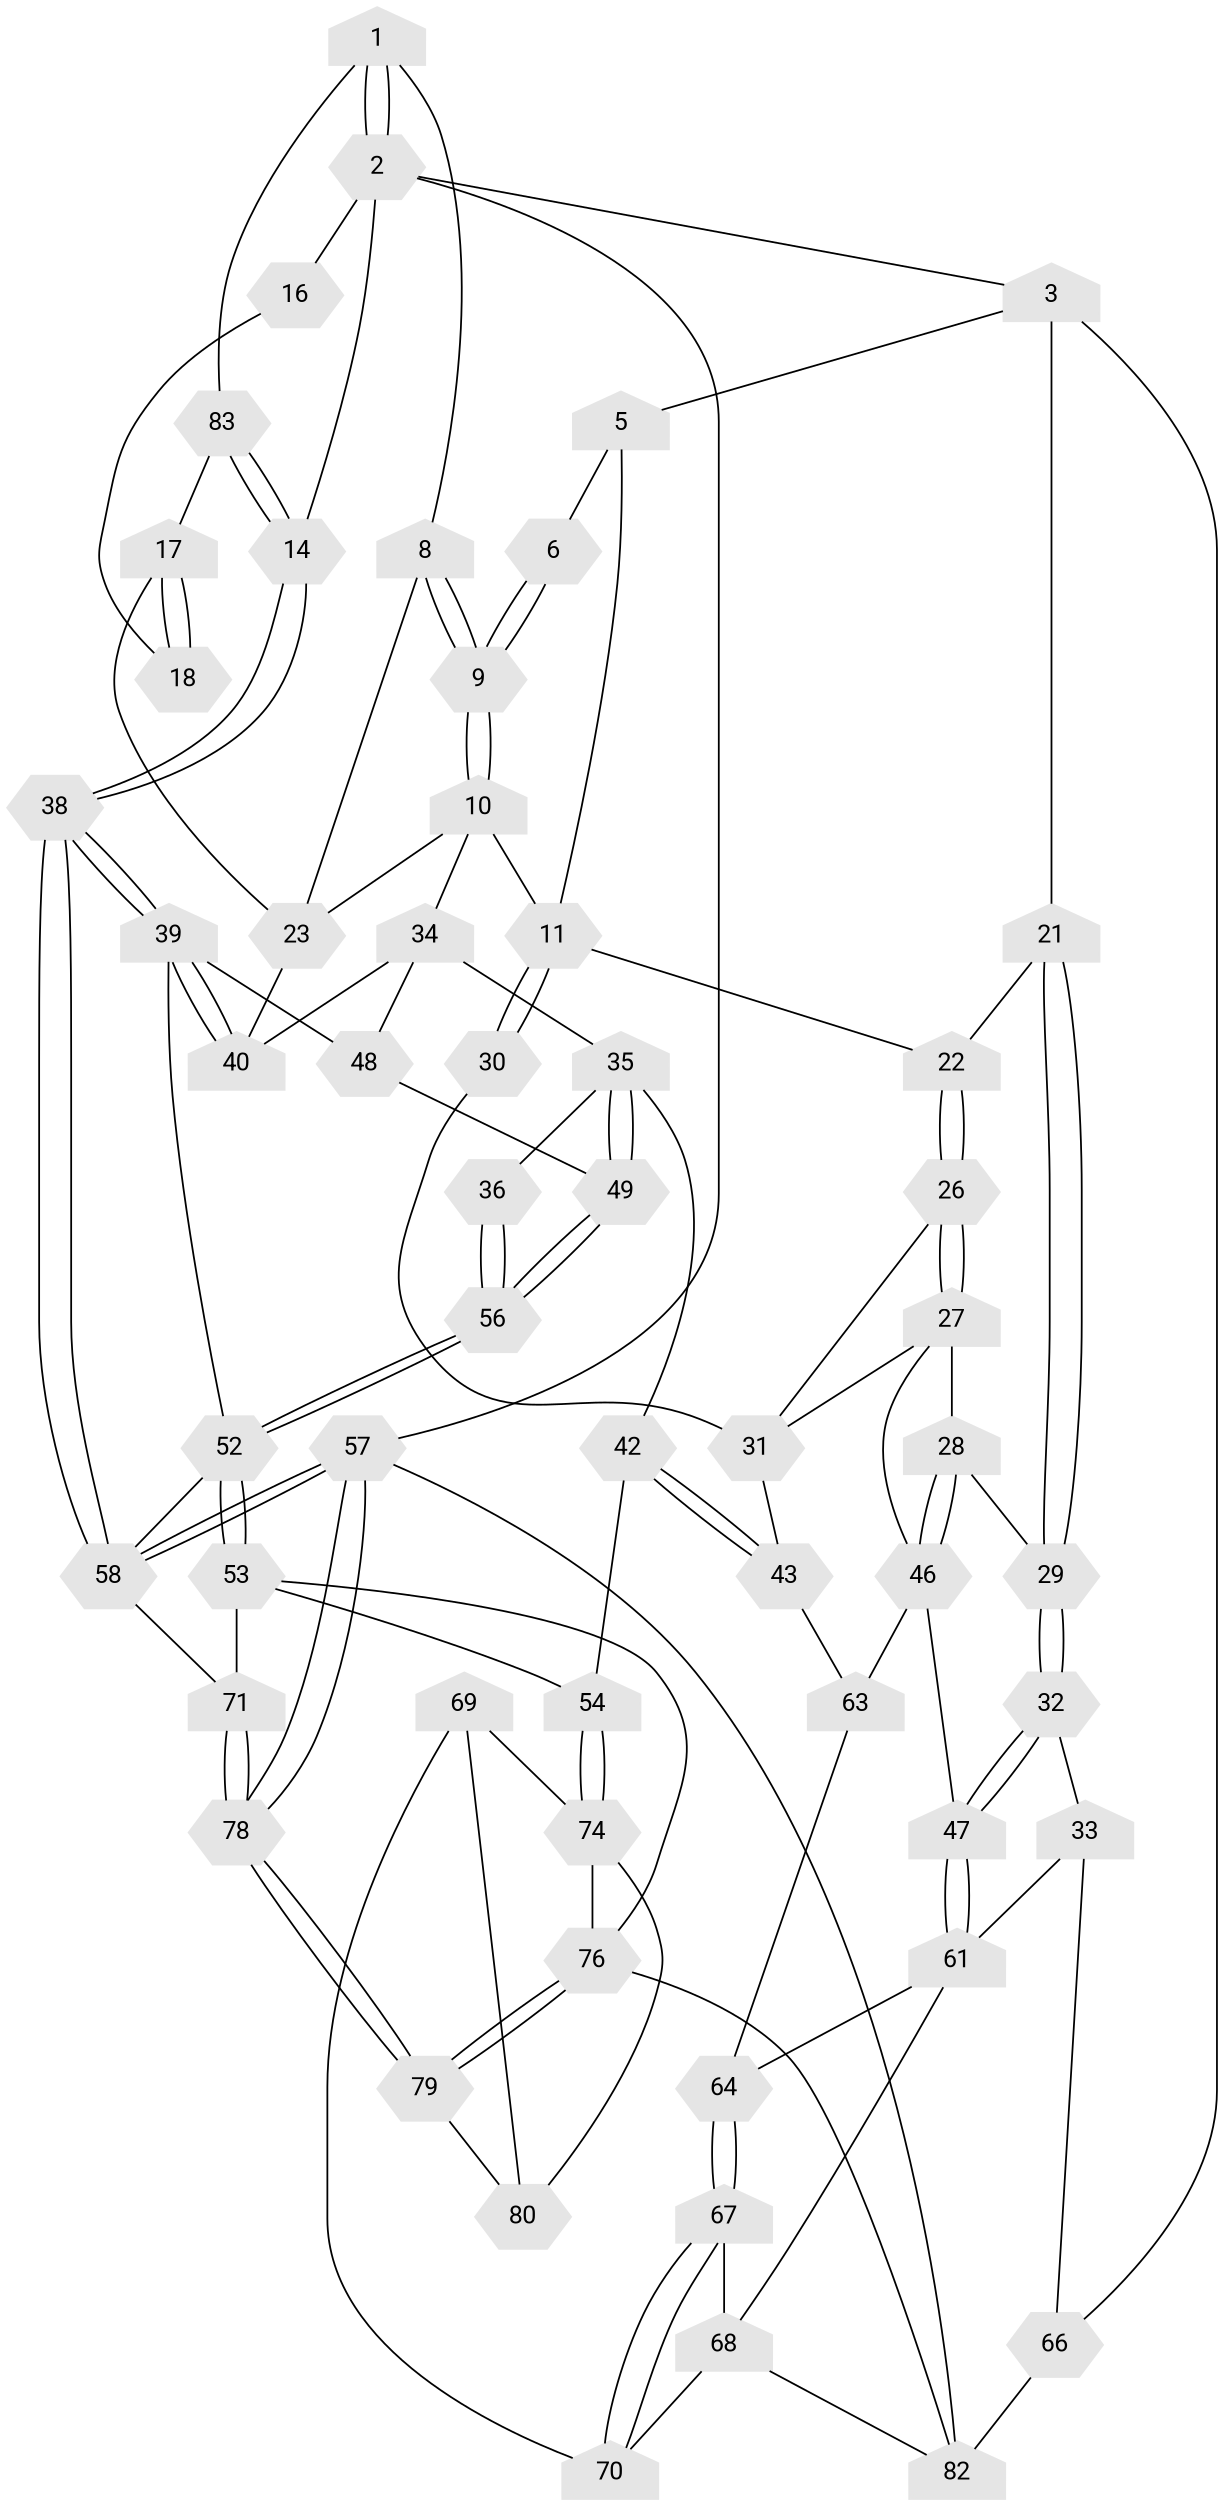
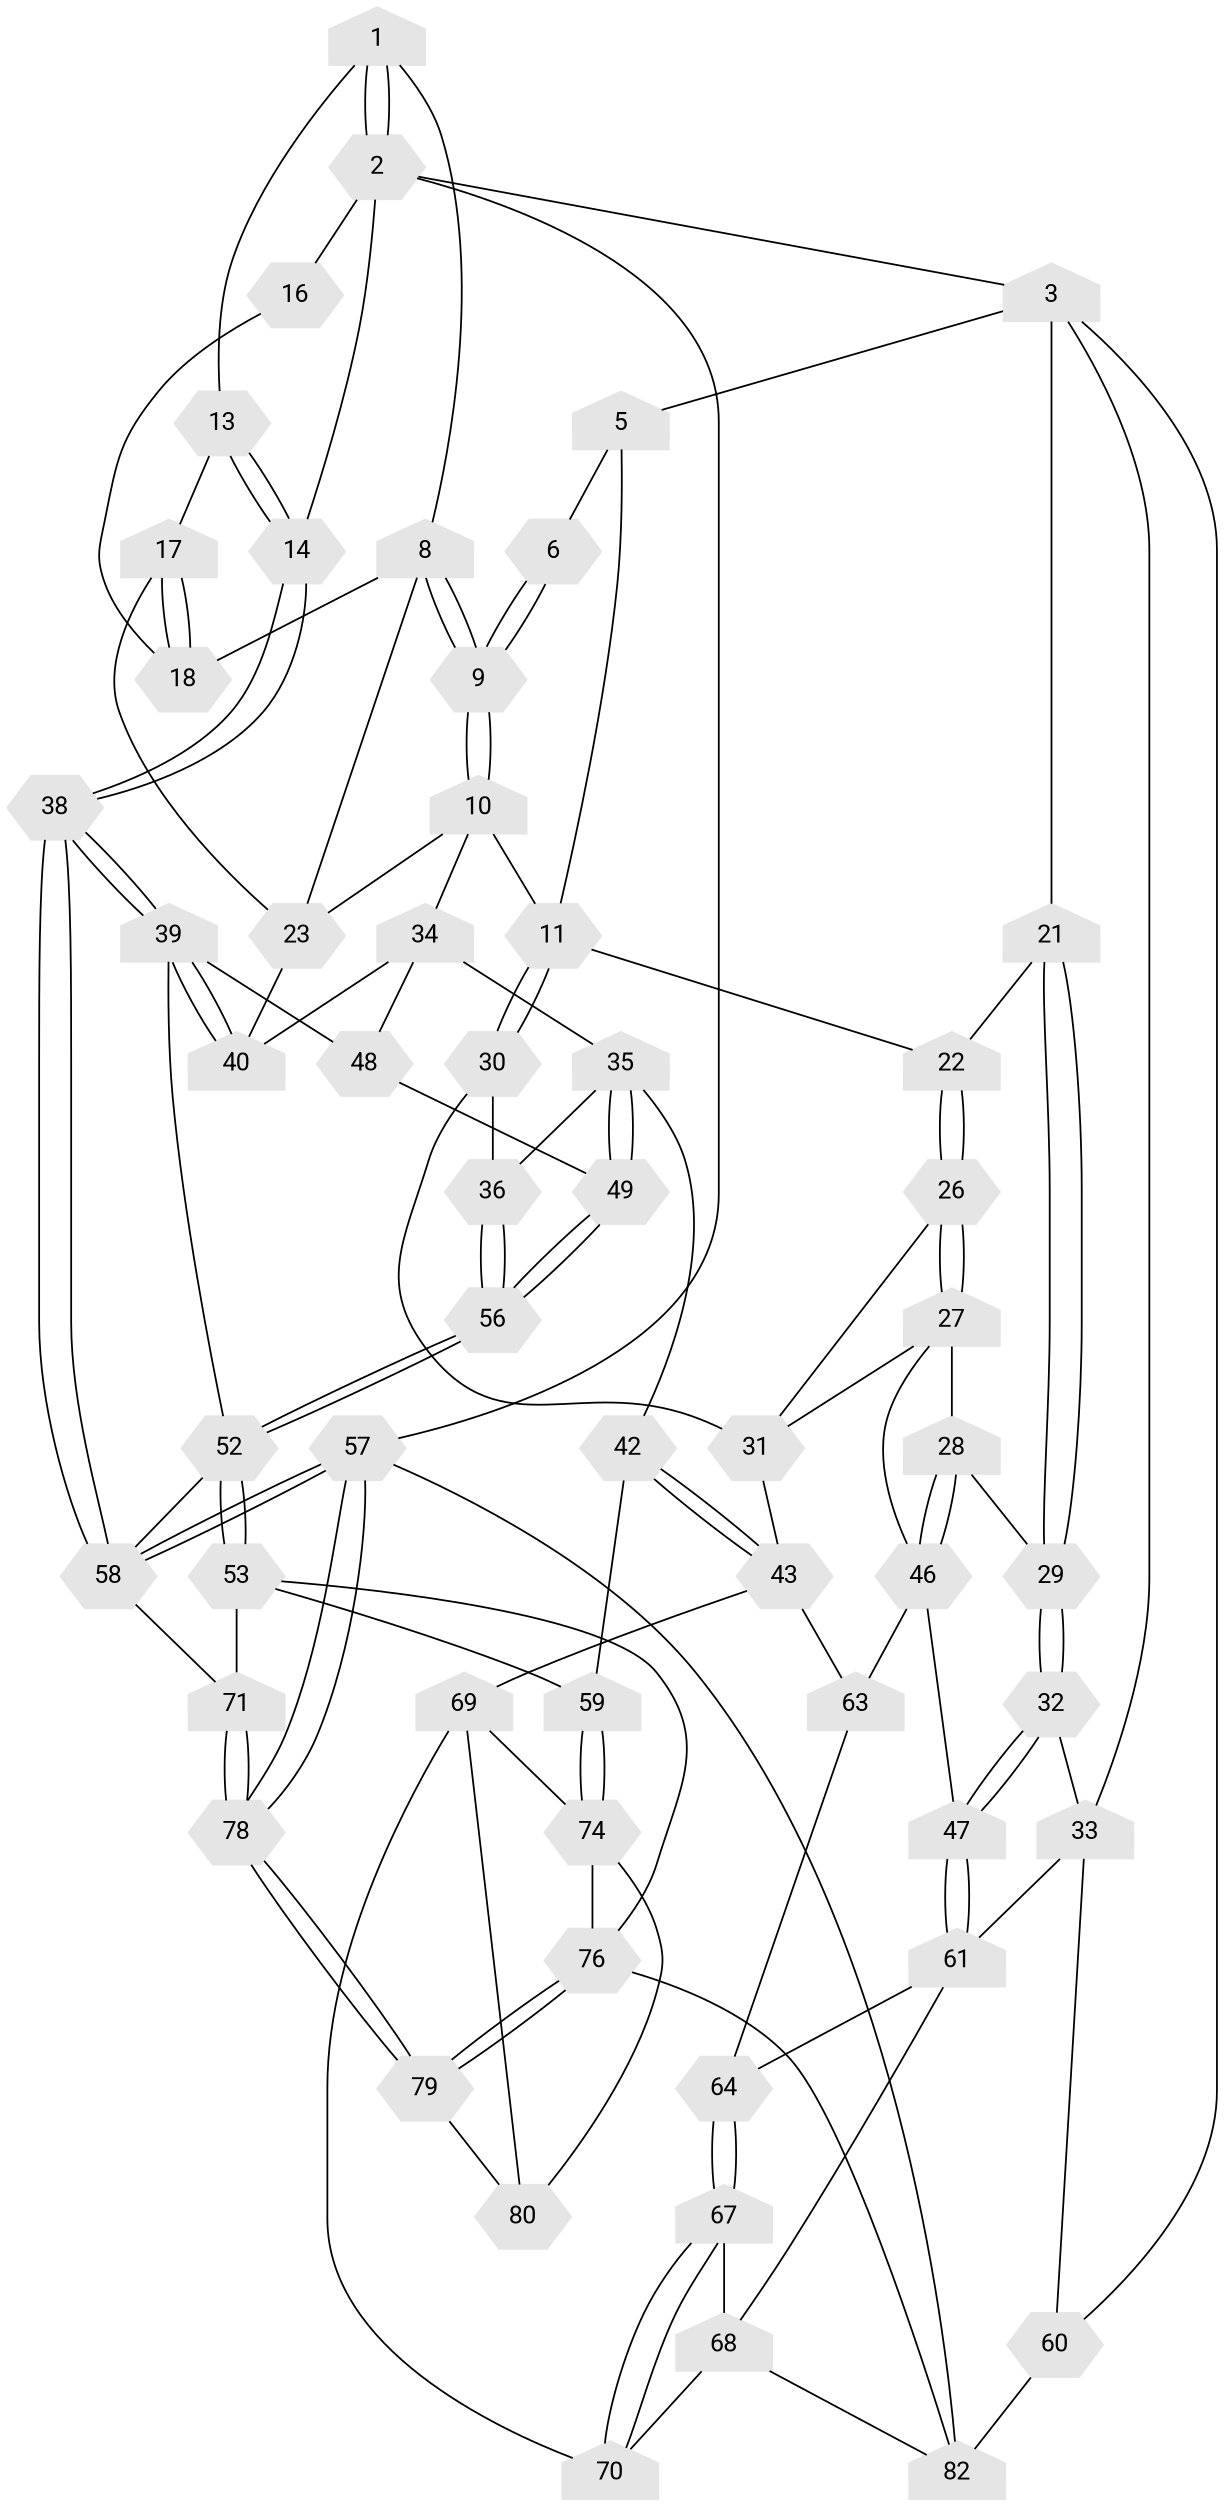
(222, 423) -> (222, 423)
none -> (289, 623)
none -> (1149, 1059)
none -> (493, 1116)
none -> (627, 1634)
(592, 1704) -> (592, 1704)
(1055, 2345) -> (1055, 2345)
